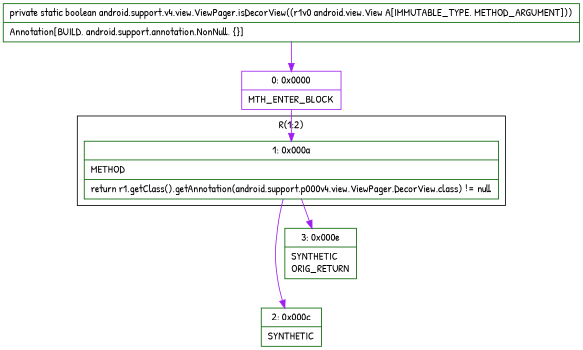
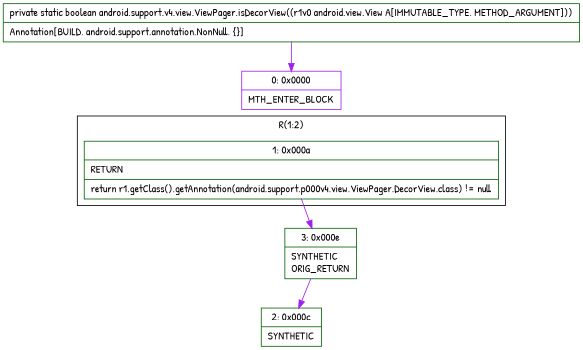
(291, 121) -> none
(108, 169) -> (107, 169)
(275, 250) -> (306, 290)
